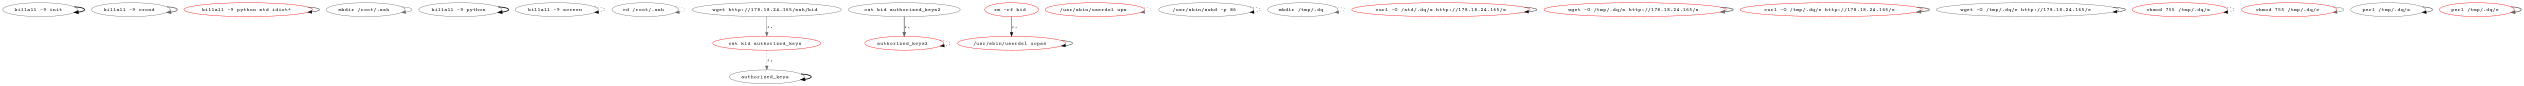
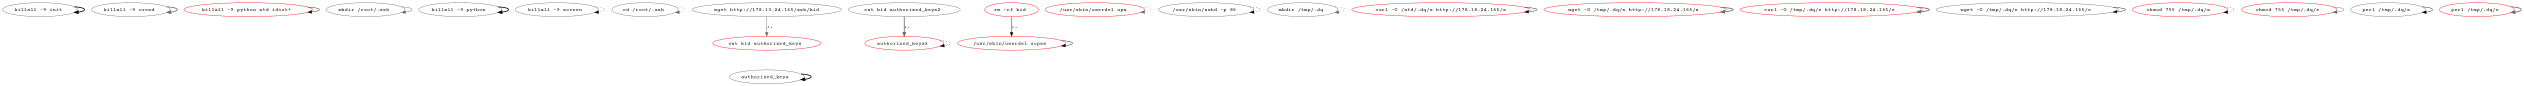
(767, 10) -> (767, 10)
(767, 58) -> none
